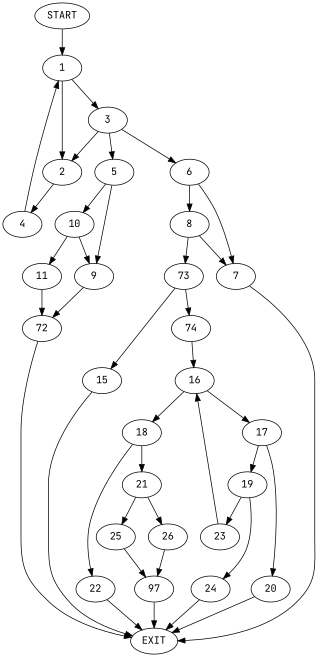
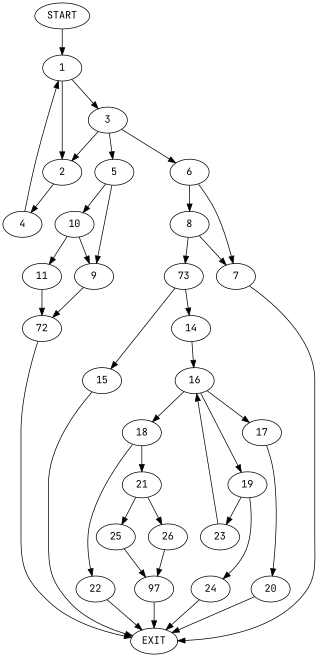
(191, 329) -> (191, 329)
(256, 455) -> (219, 429)
